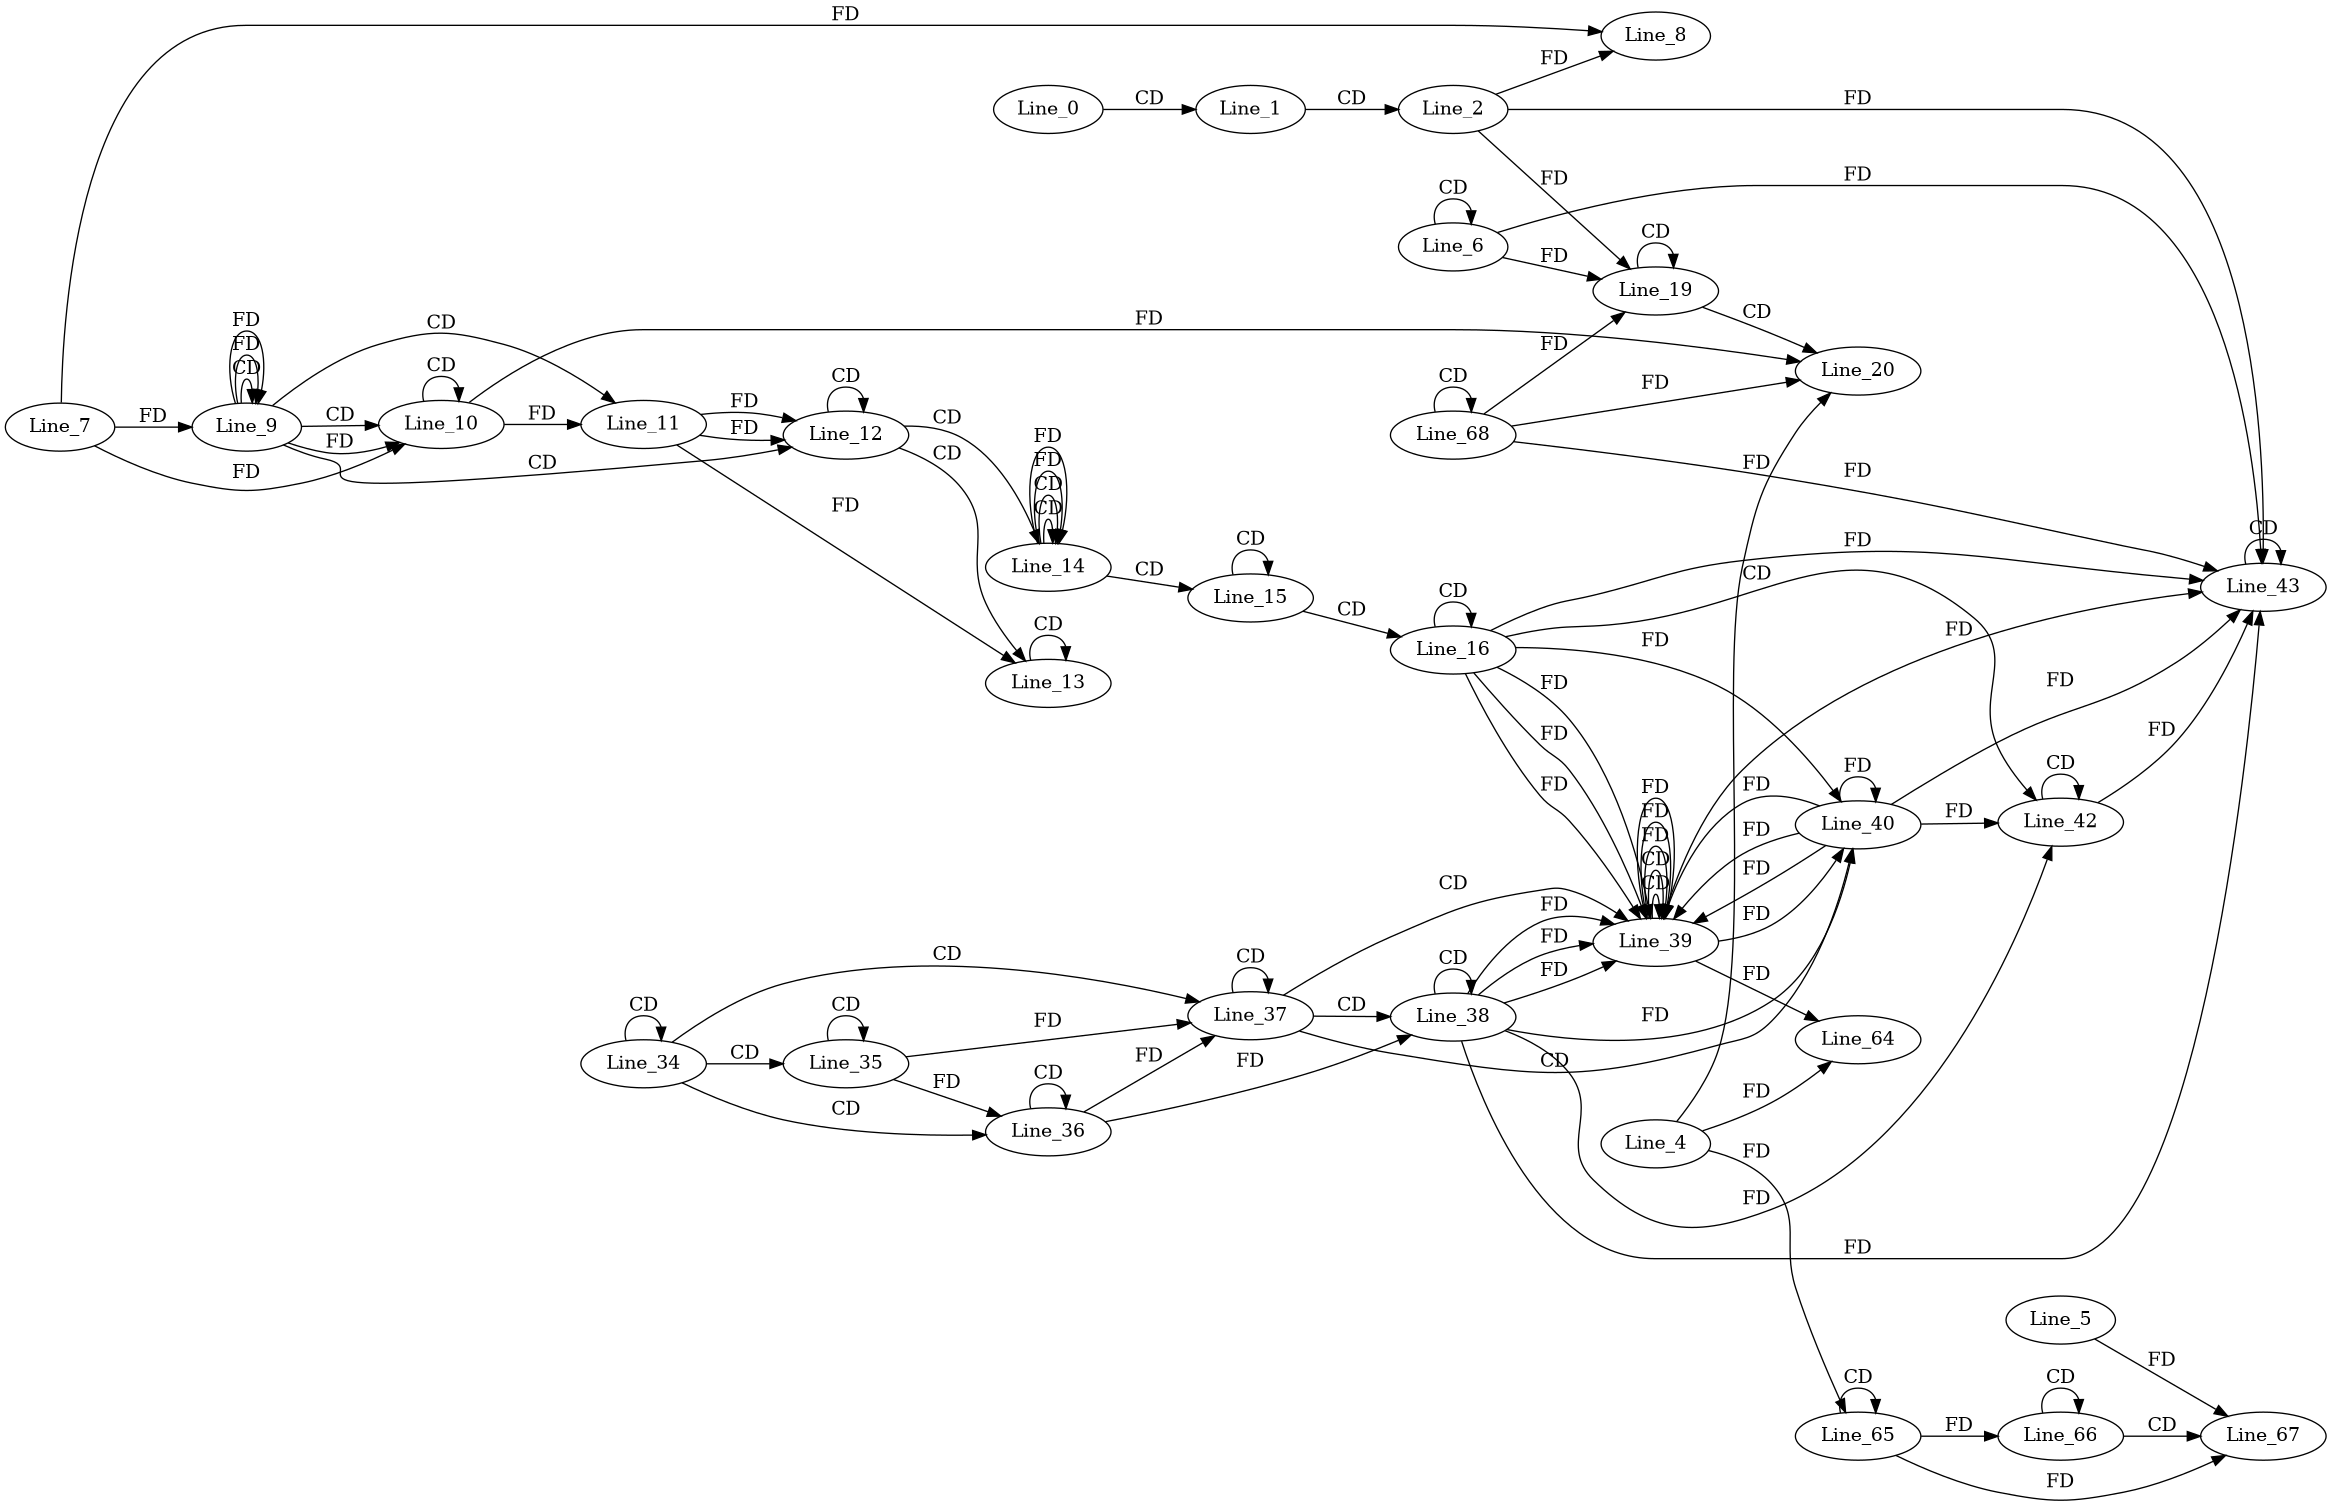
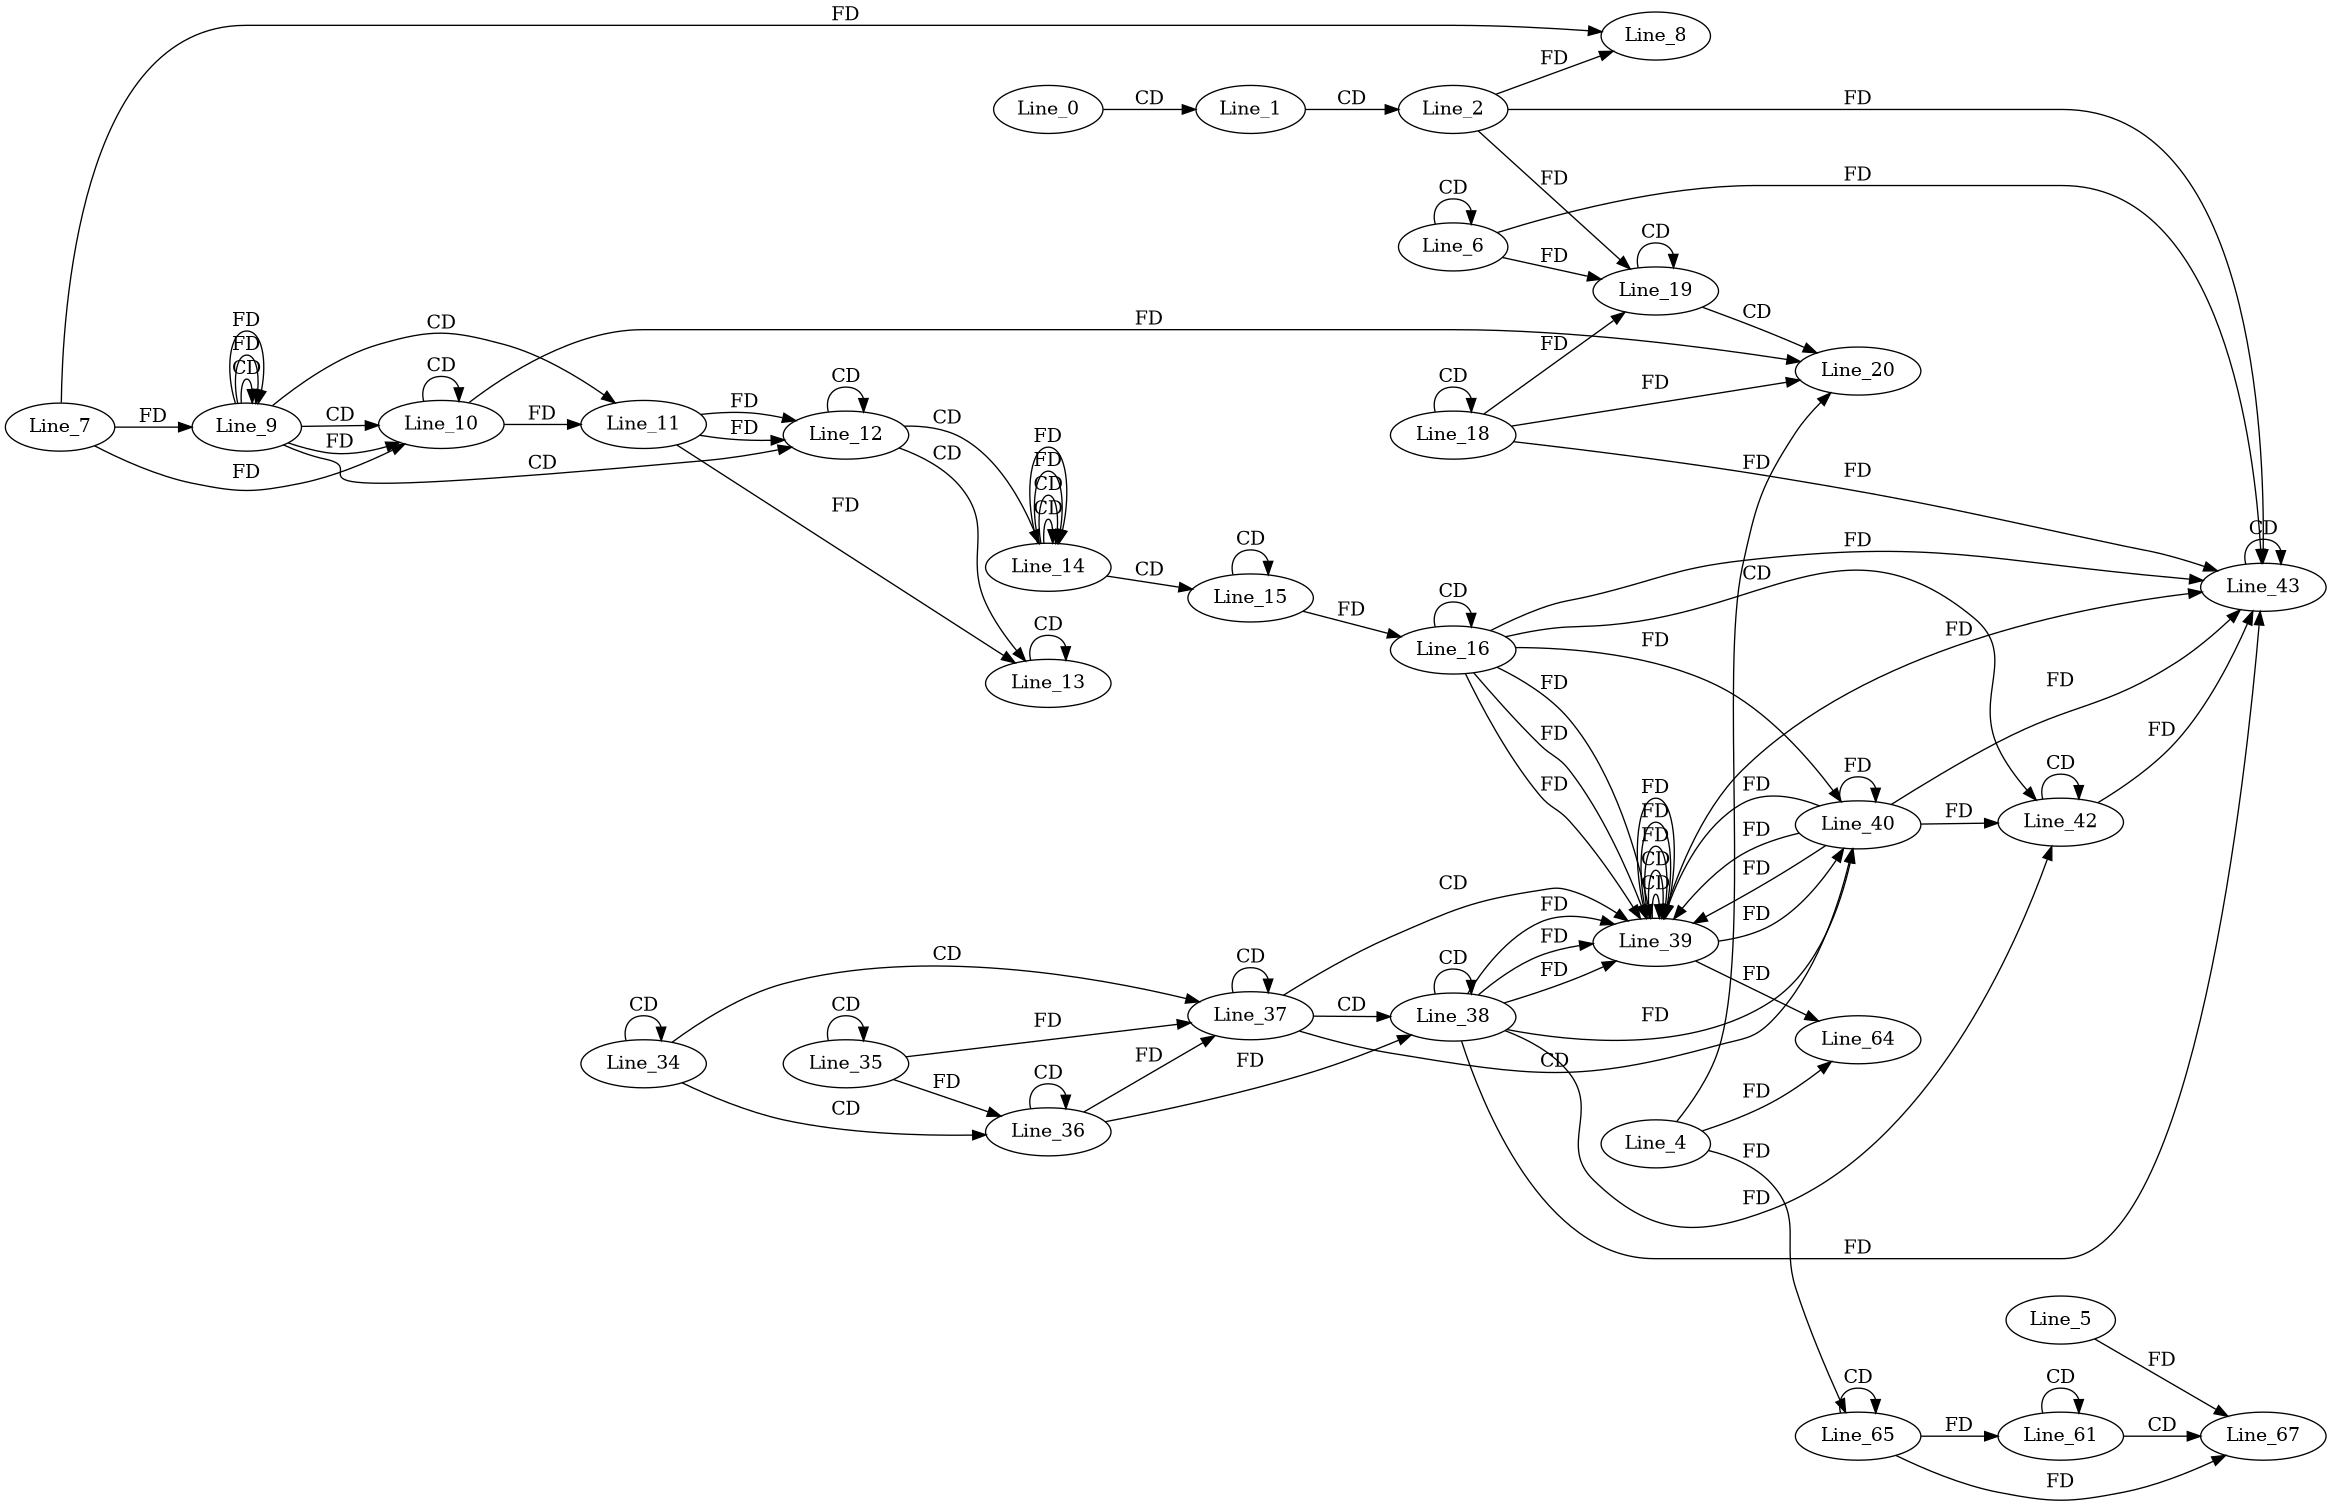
(1453, 435) -> (1453, 435)
(1352, 611) -> (1352, 611)
(738, 1064) -> none
(2061, 1436) -> (2061, 1436)
